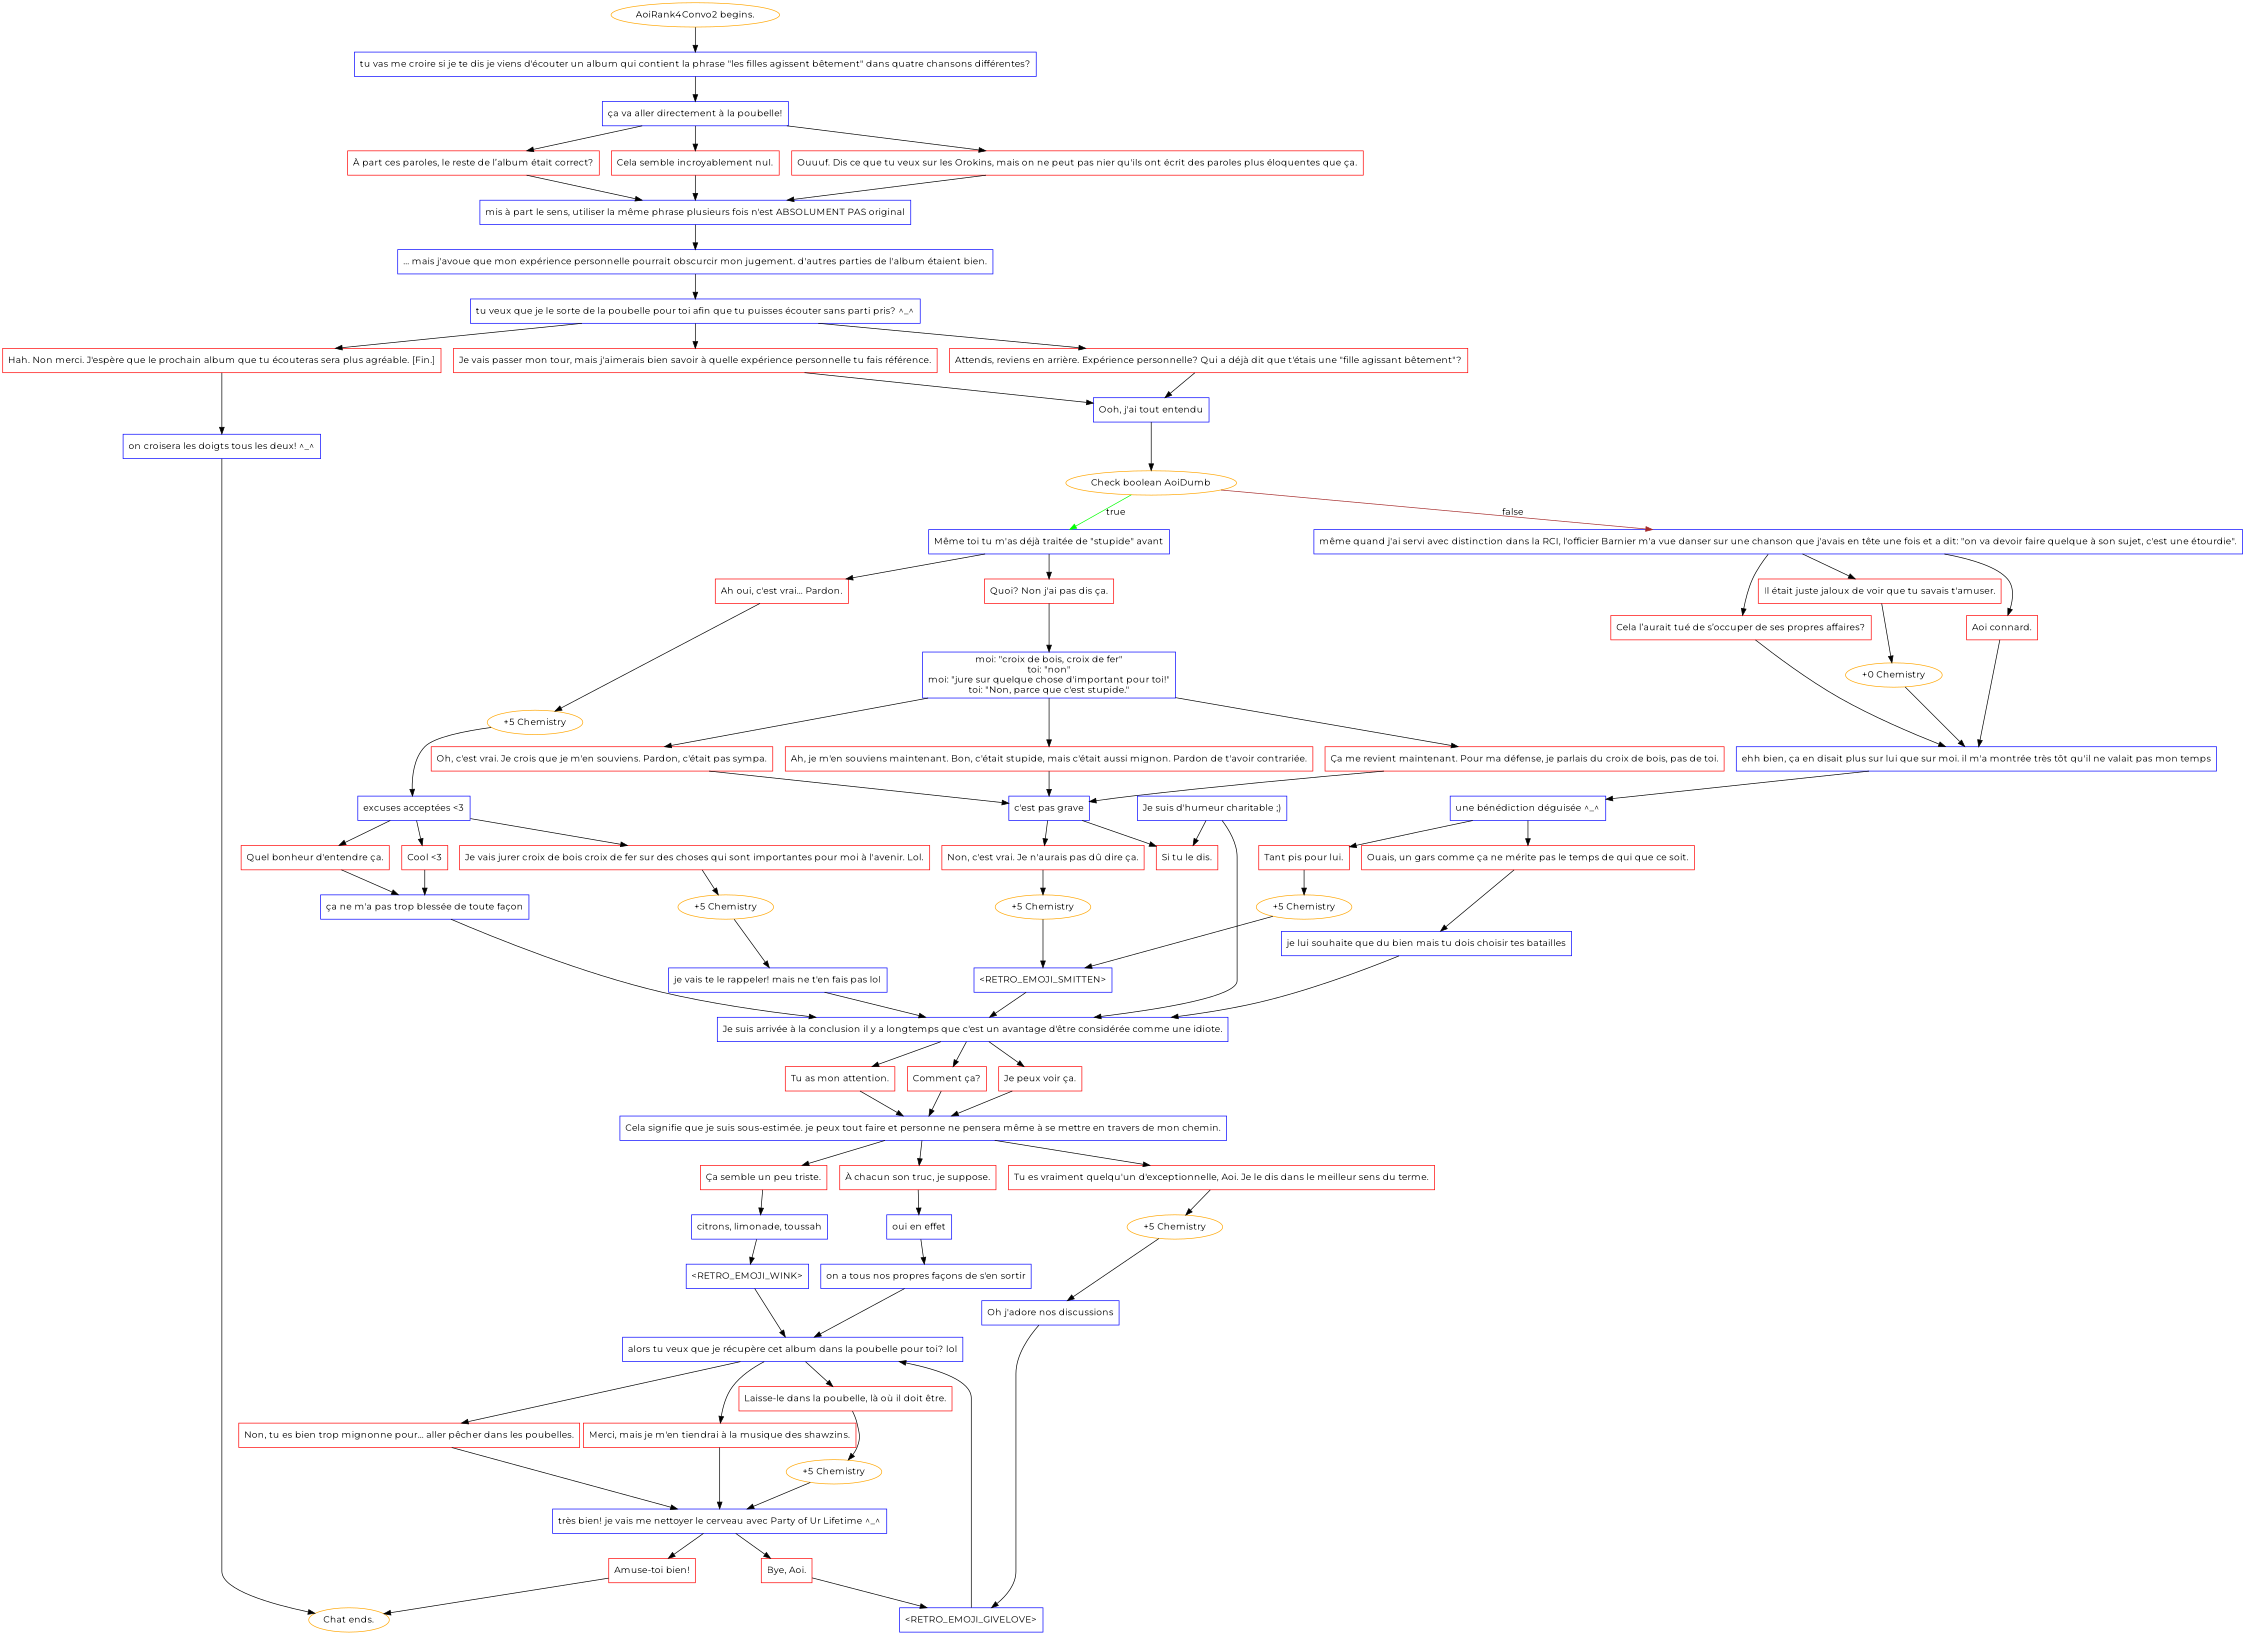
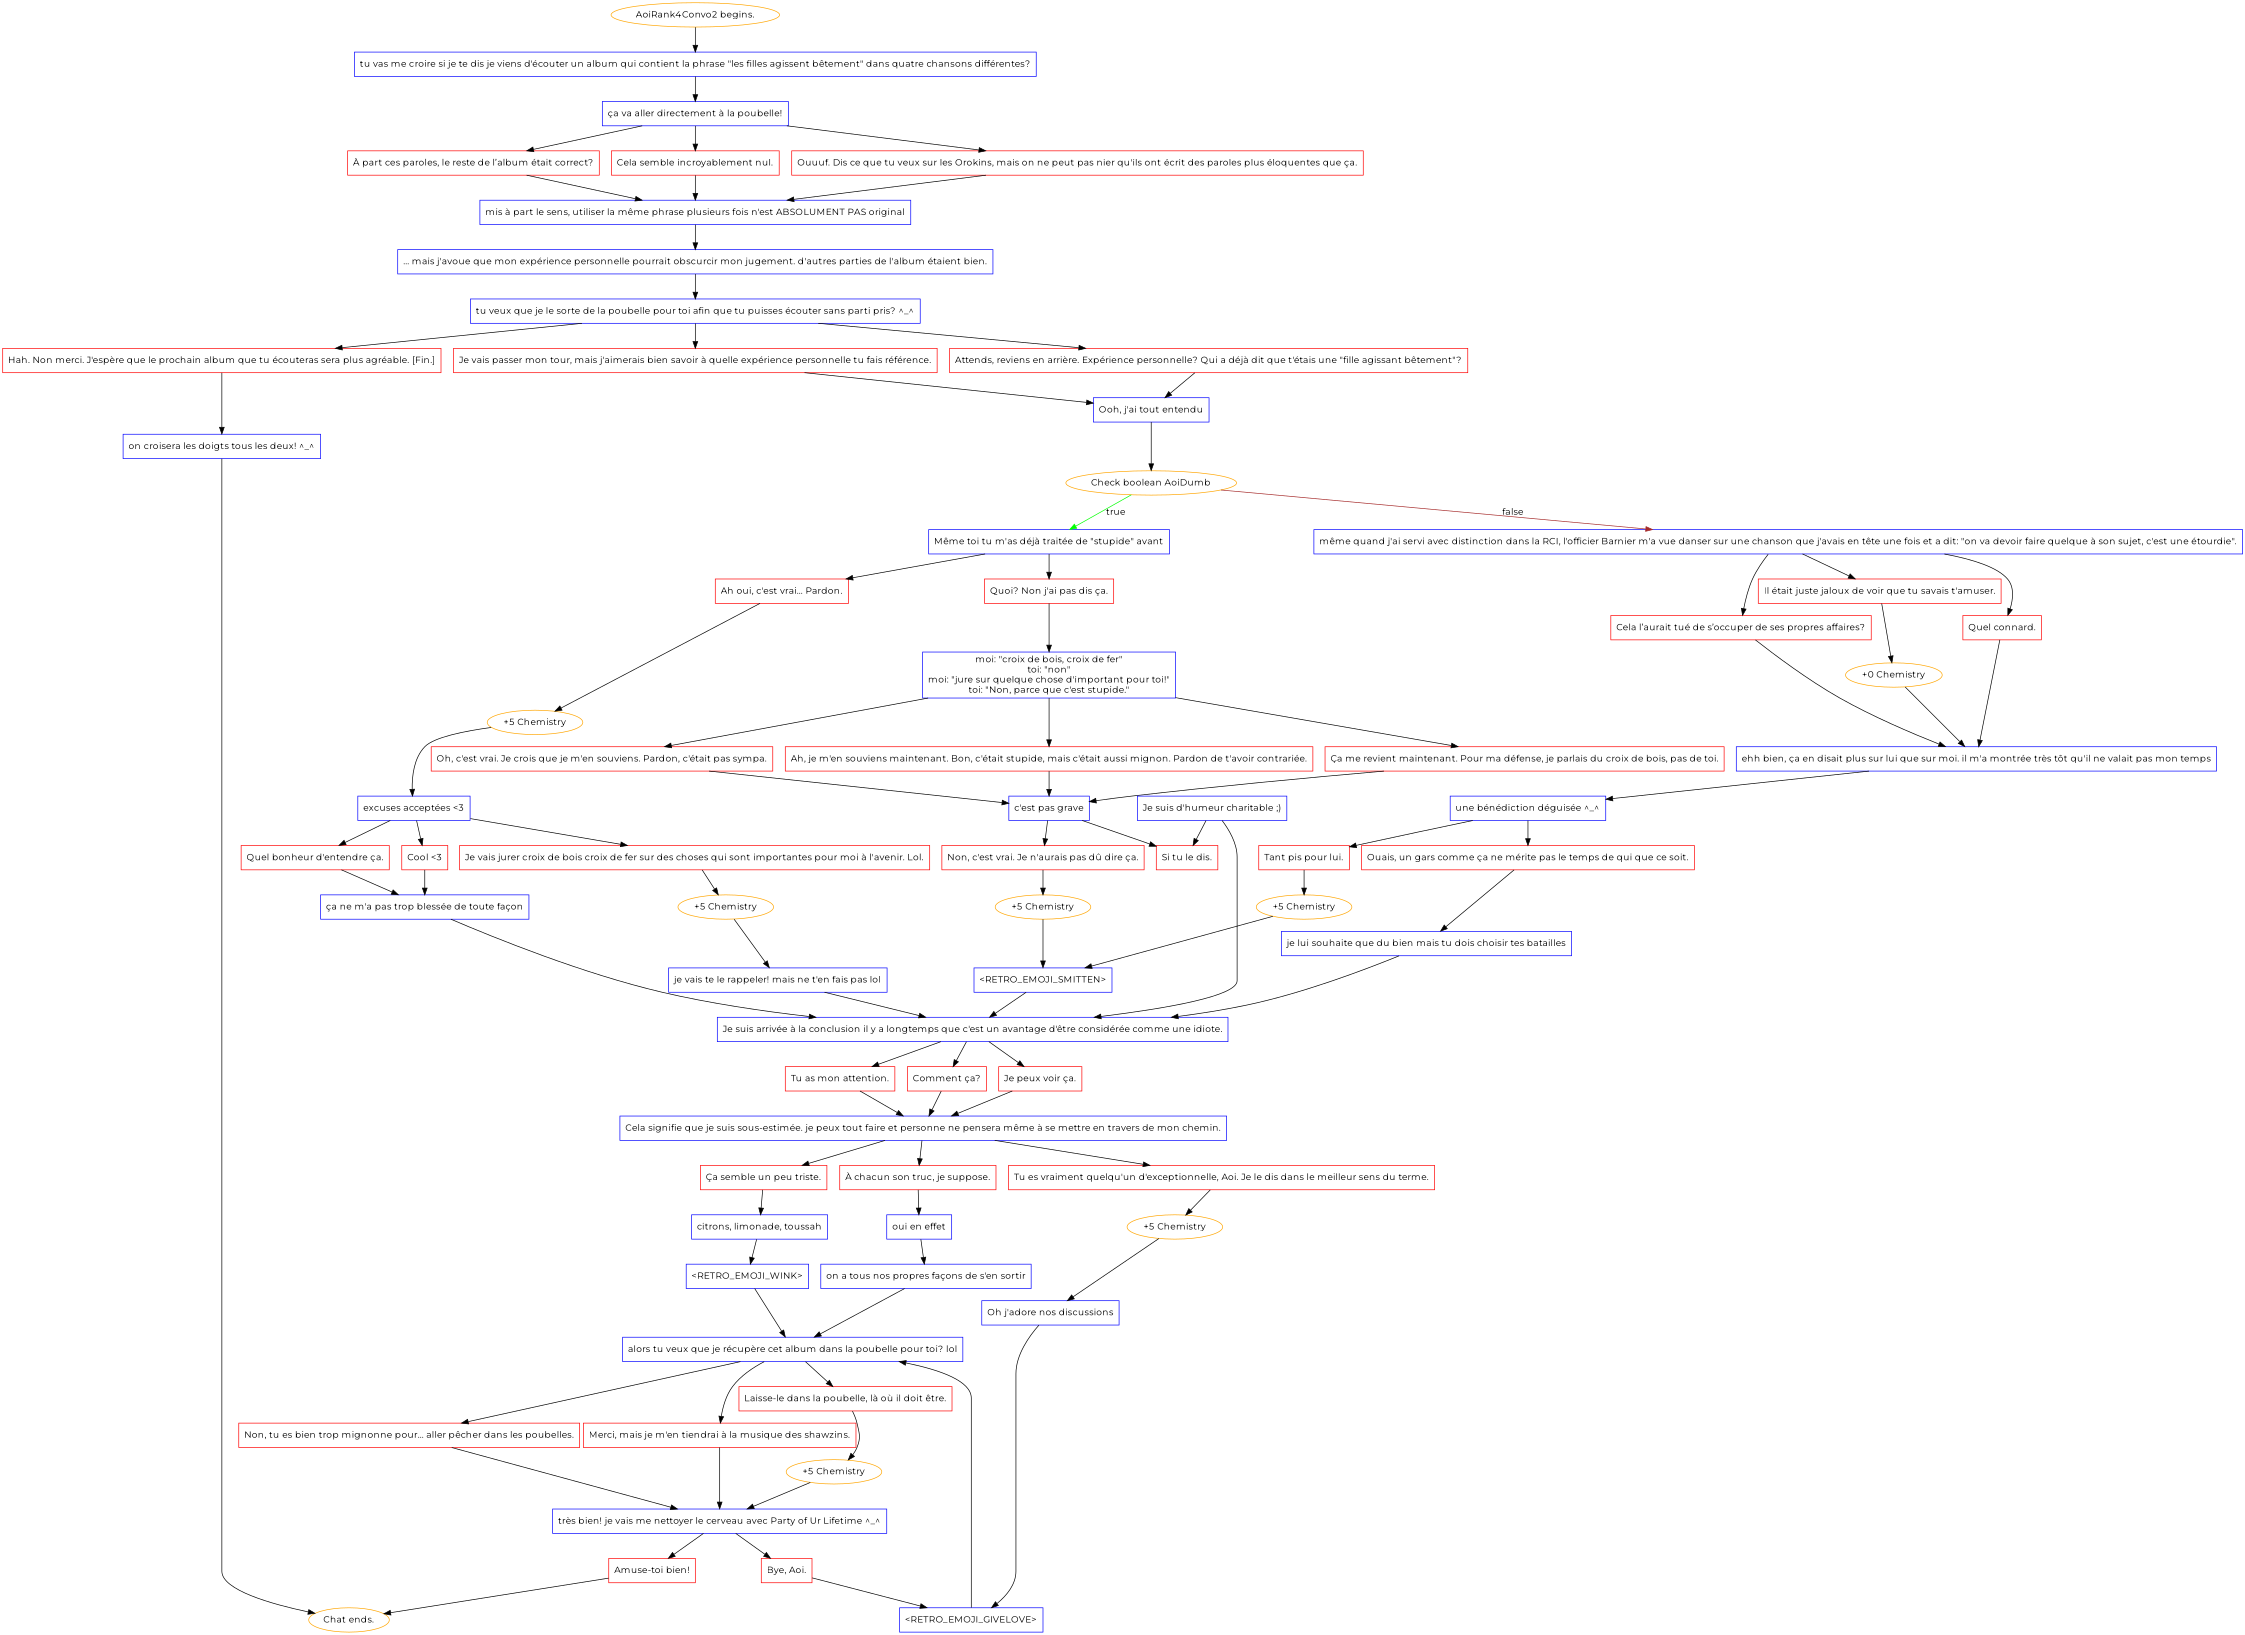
(2002, 628) -> (2002, 628)
